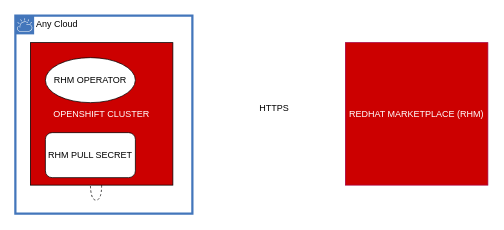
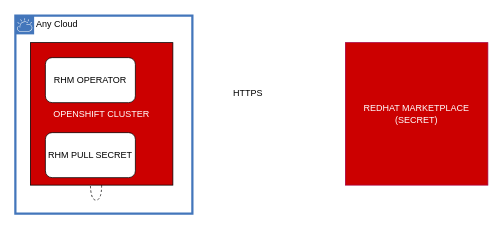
(90, 80) -> (90, 80)
(274, 108) -> (248, 93)
(417, 114) -> (417, 114)
